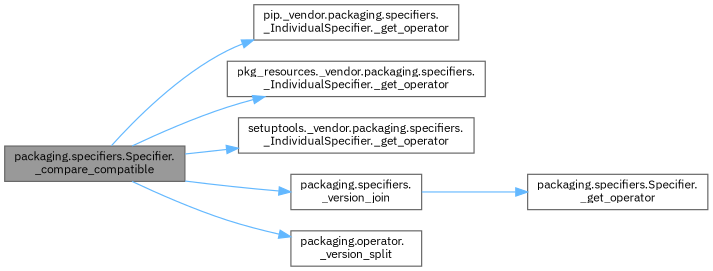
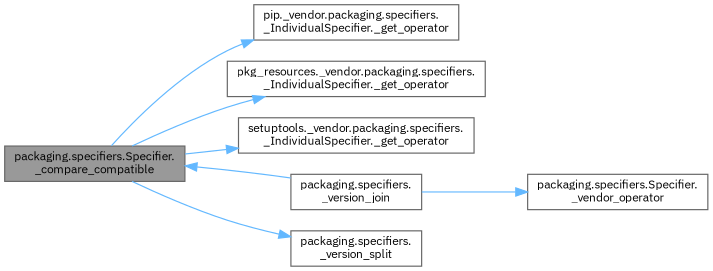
(232, 186) -> (244, 172)
(618, 192) -> (618, 192)
(356, 249) -> (356, 249)
